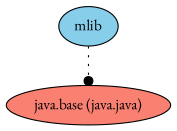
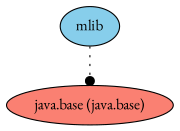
(88, 105) -> (90, 105)
